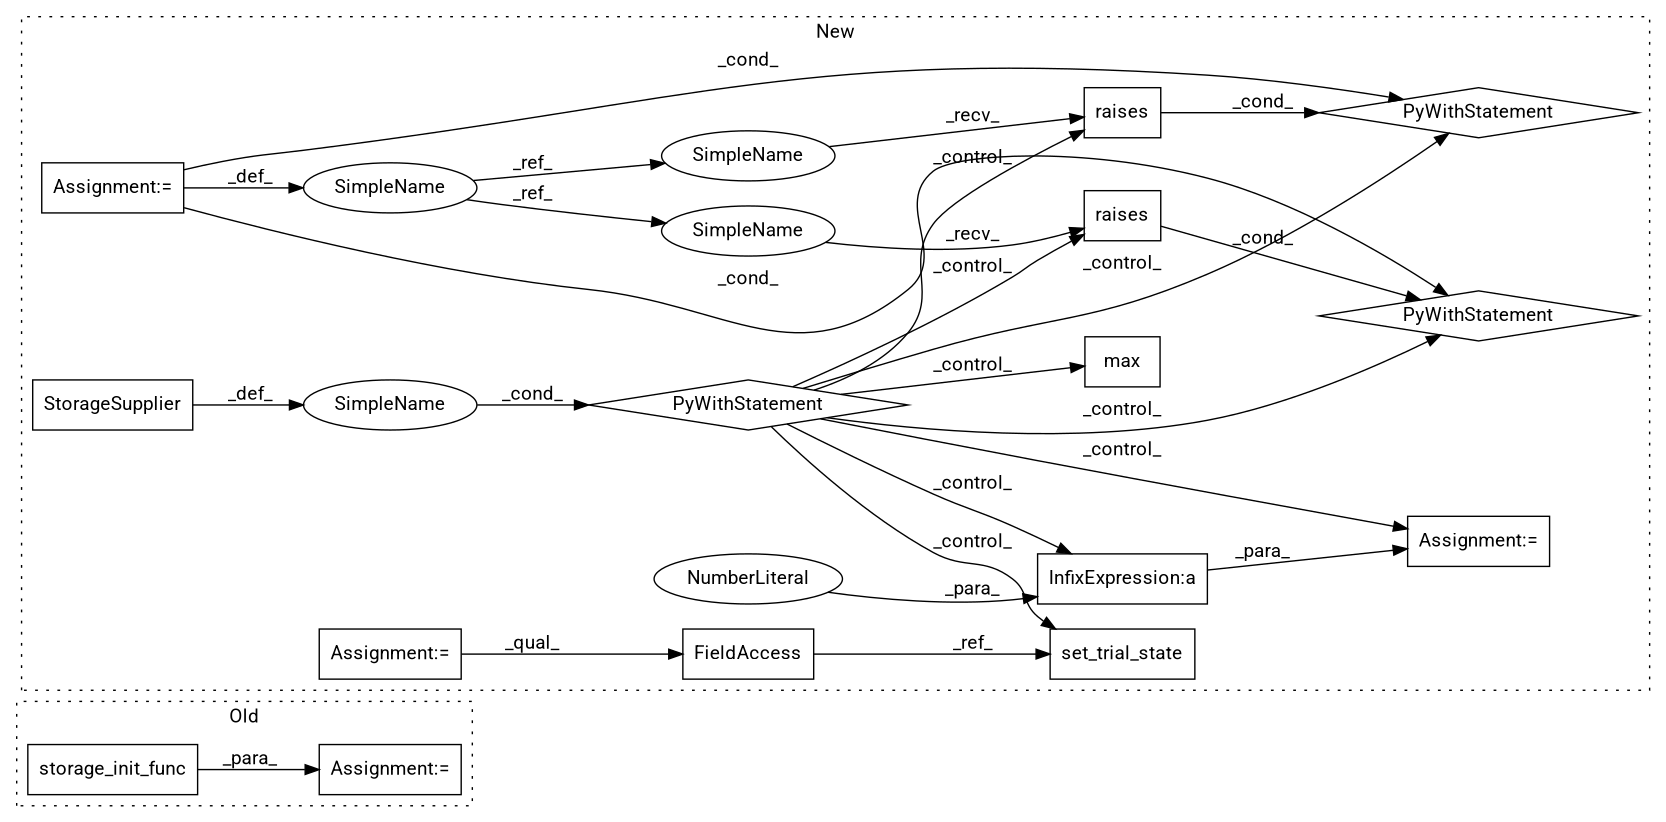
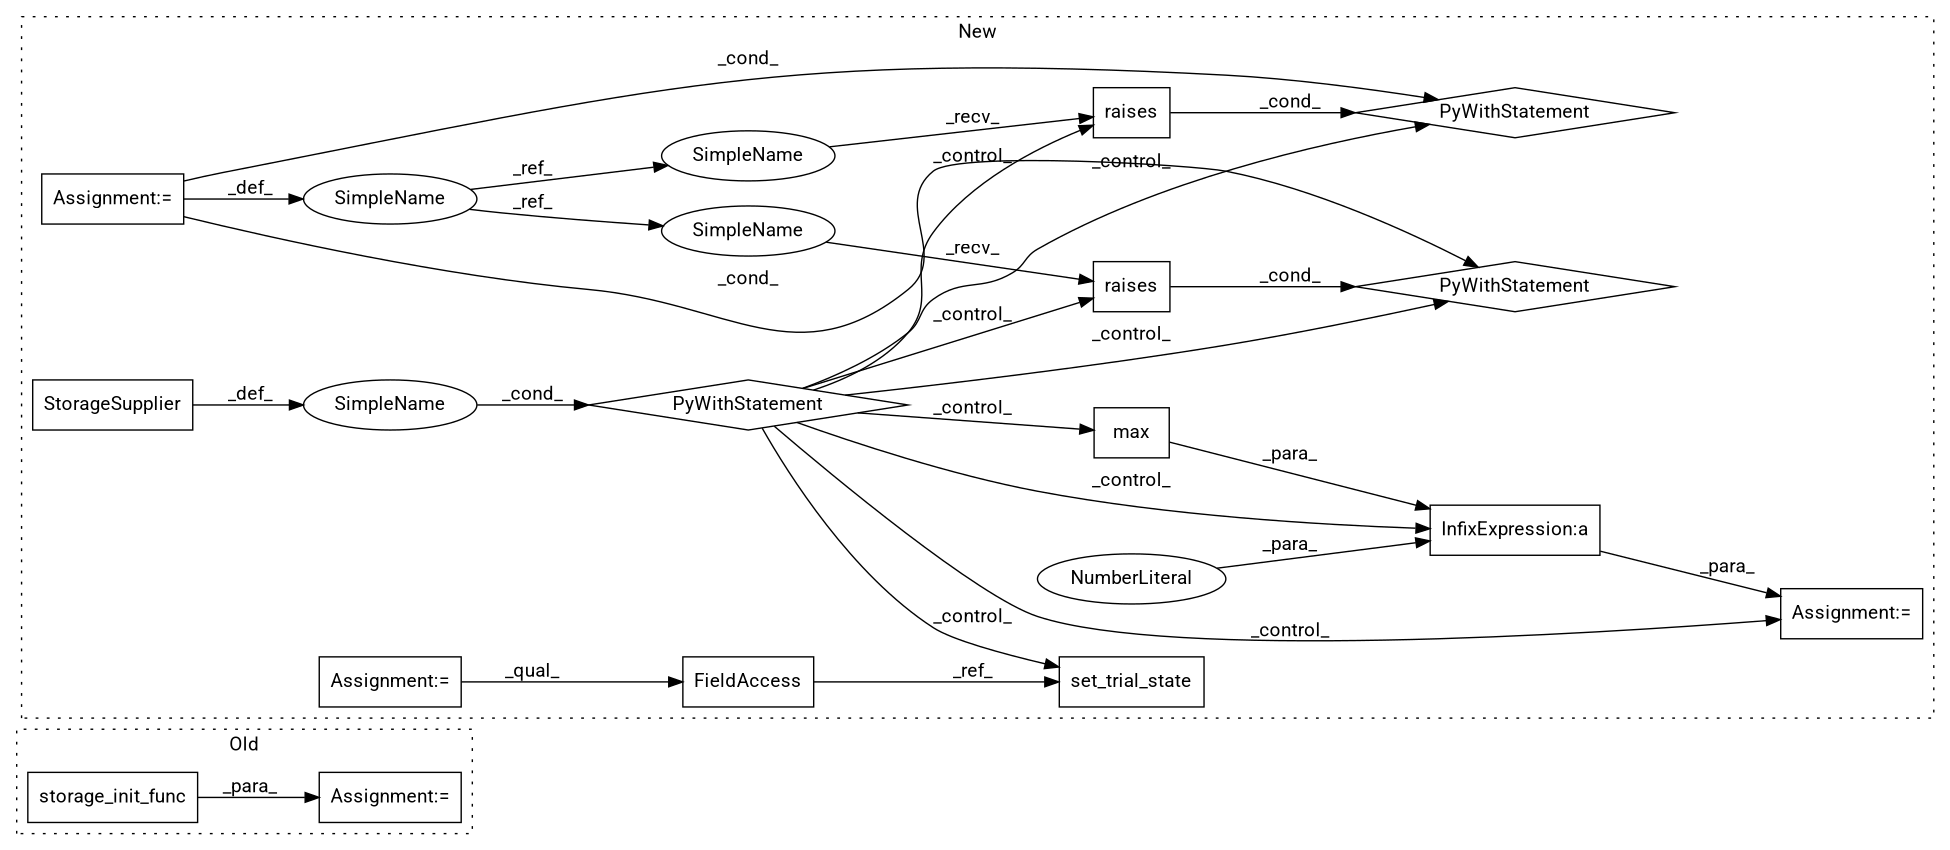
none -> (1293, 474)
